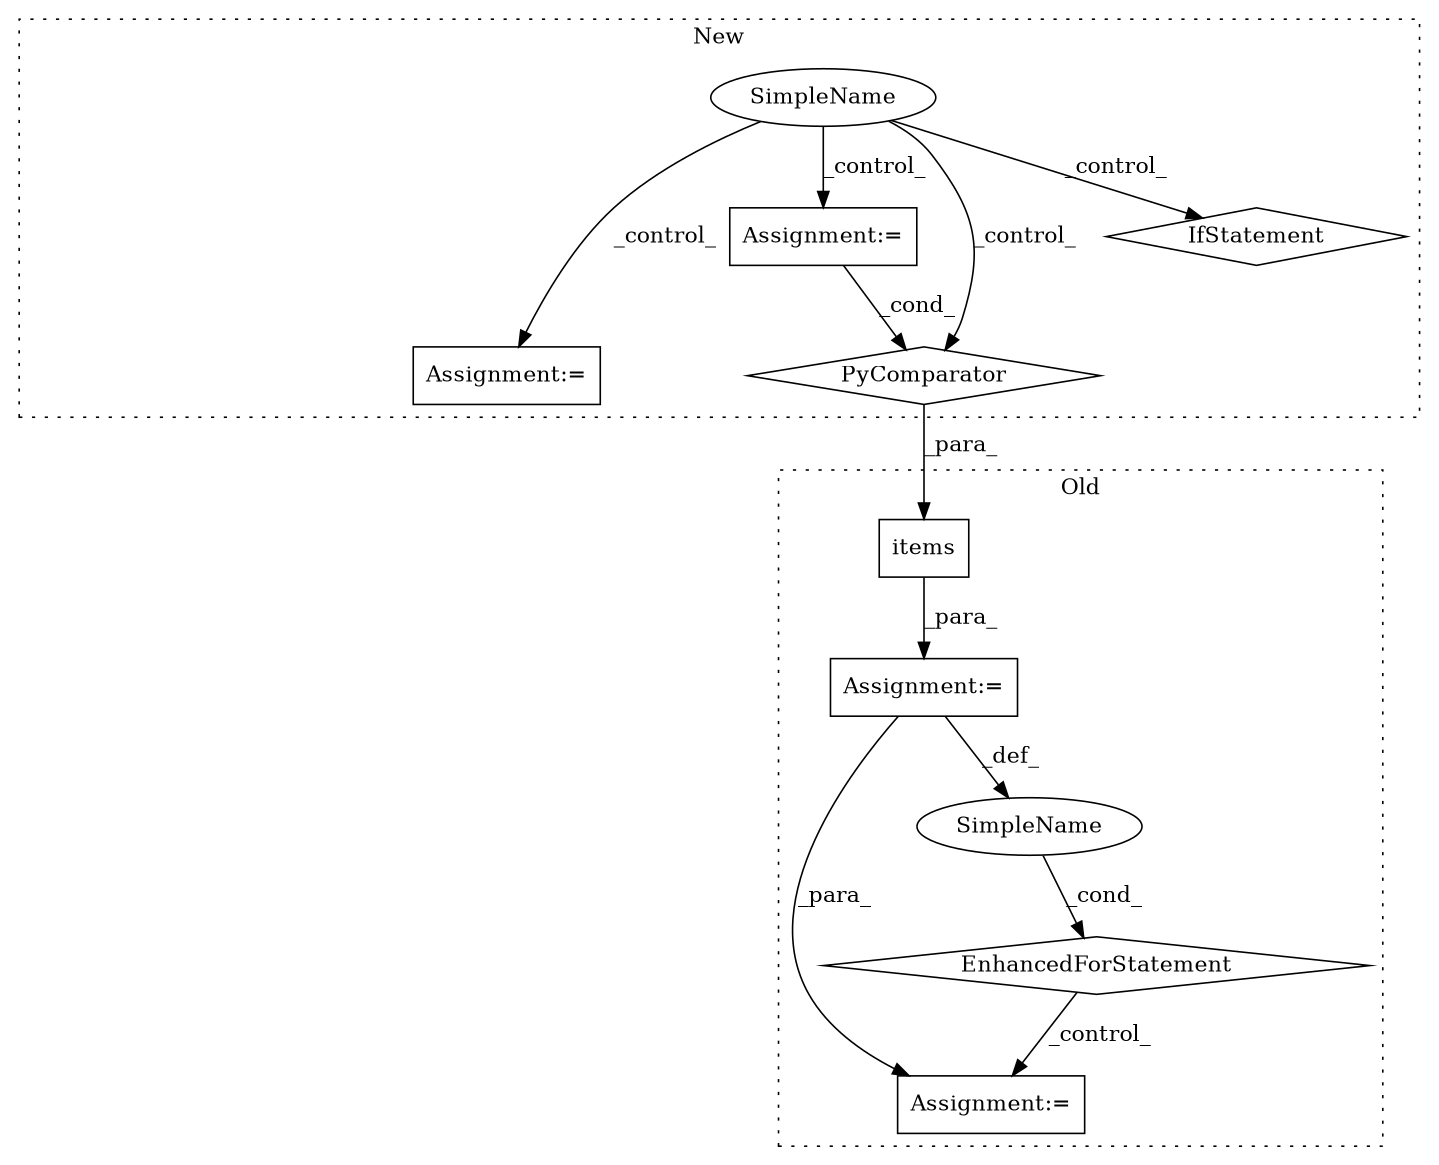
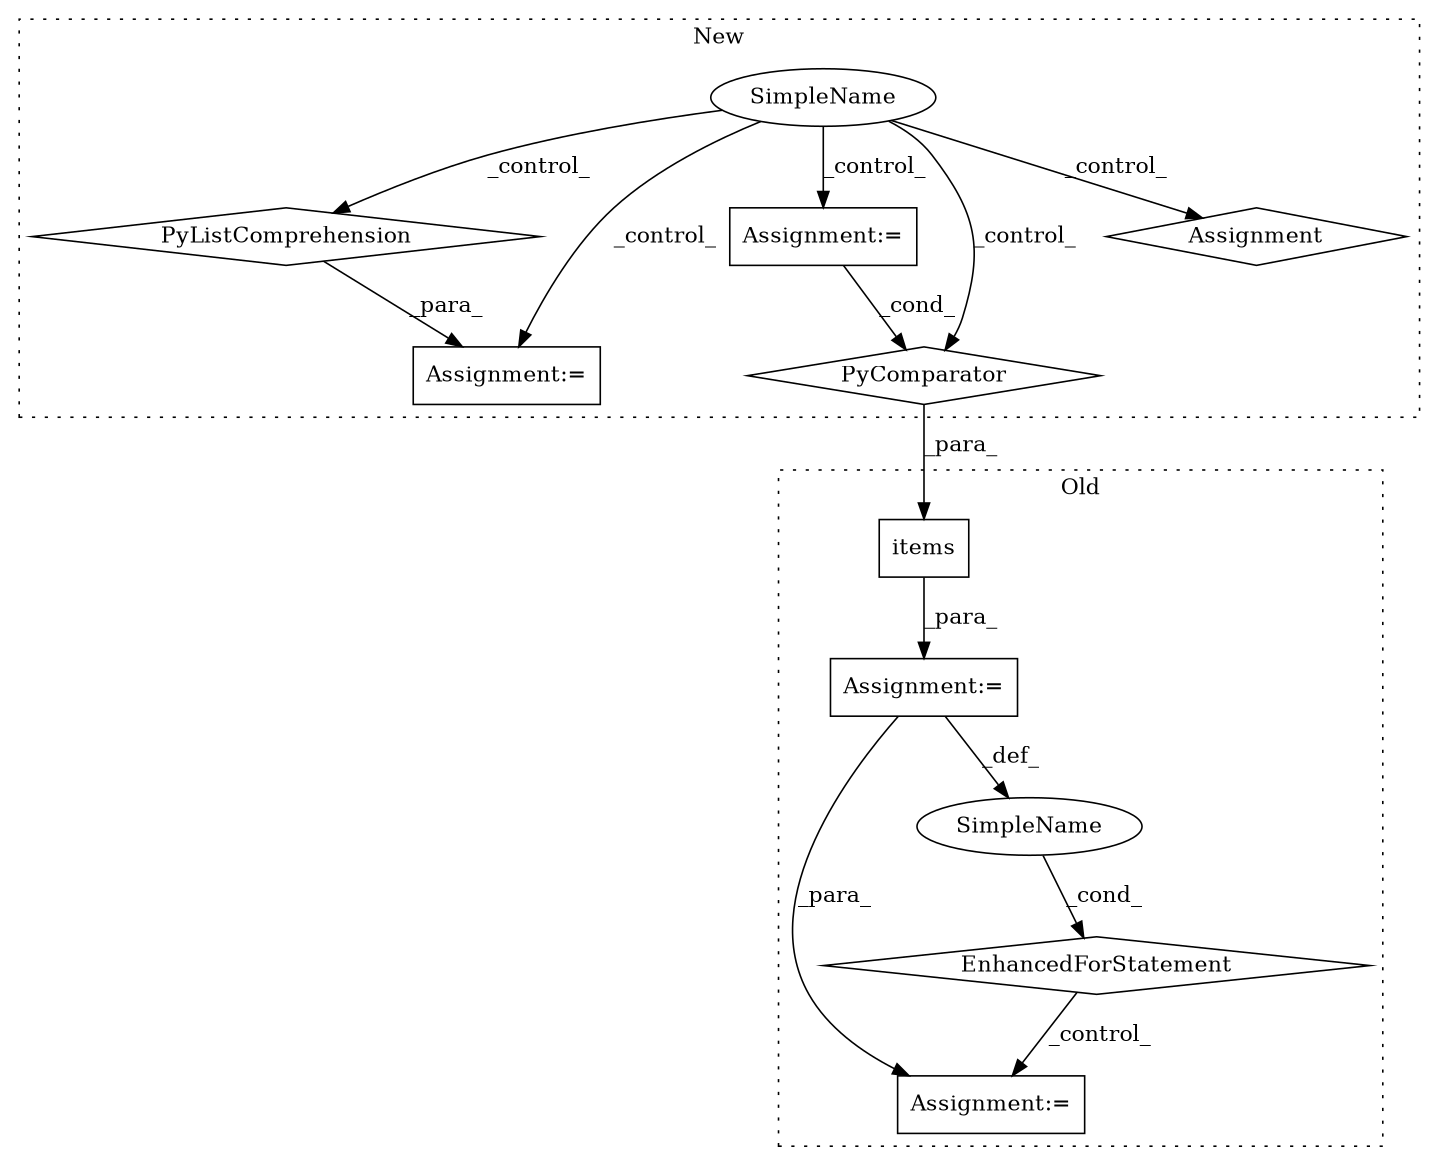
none -> (286, 237)
(1257, 237) -> (1257, 237)
